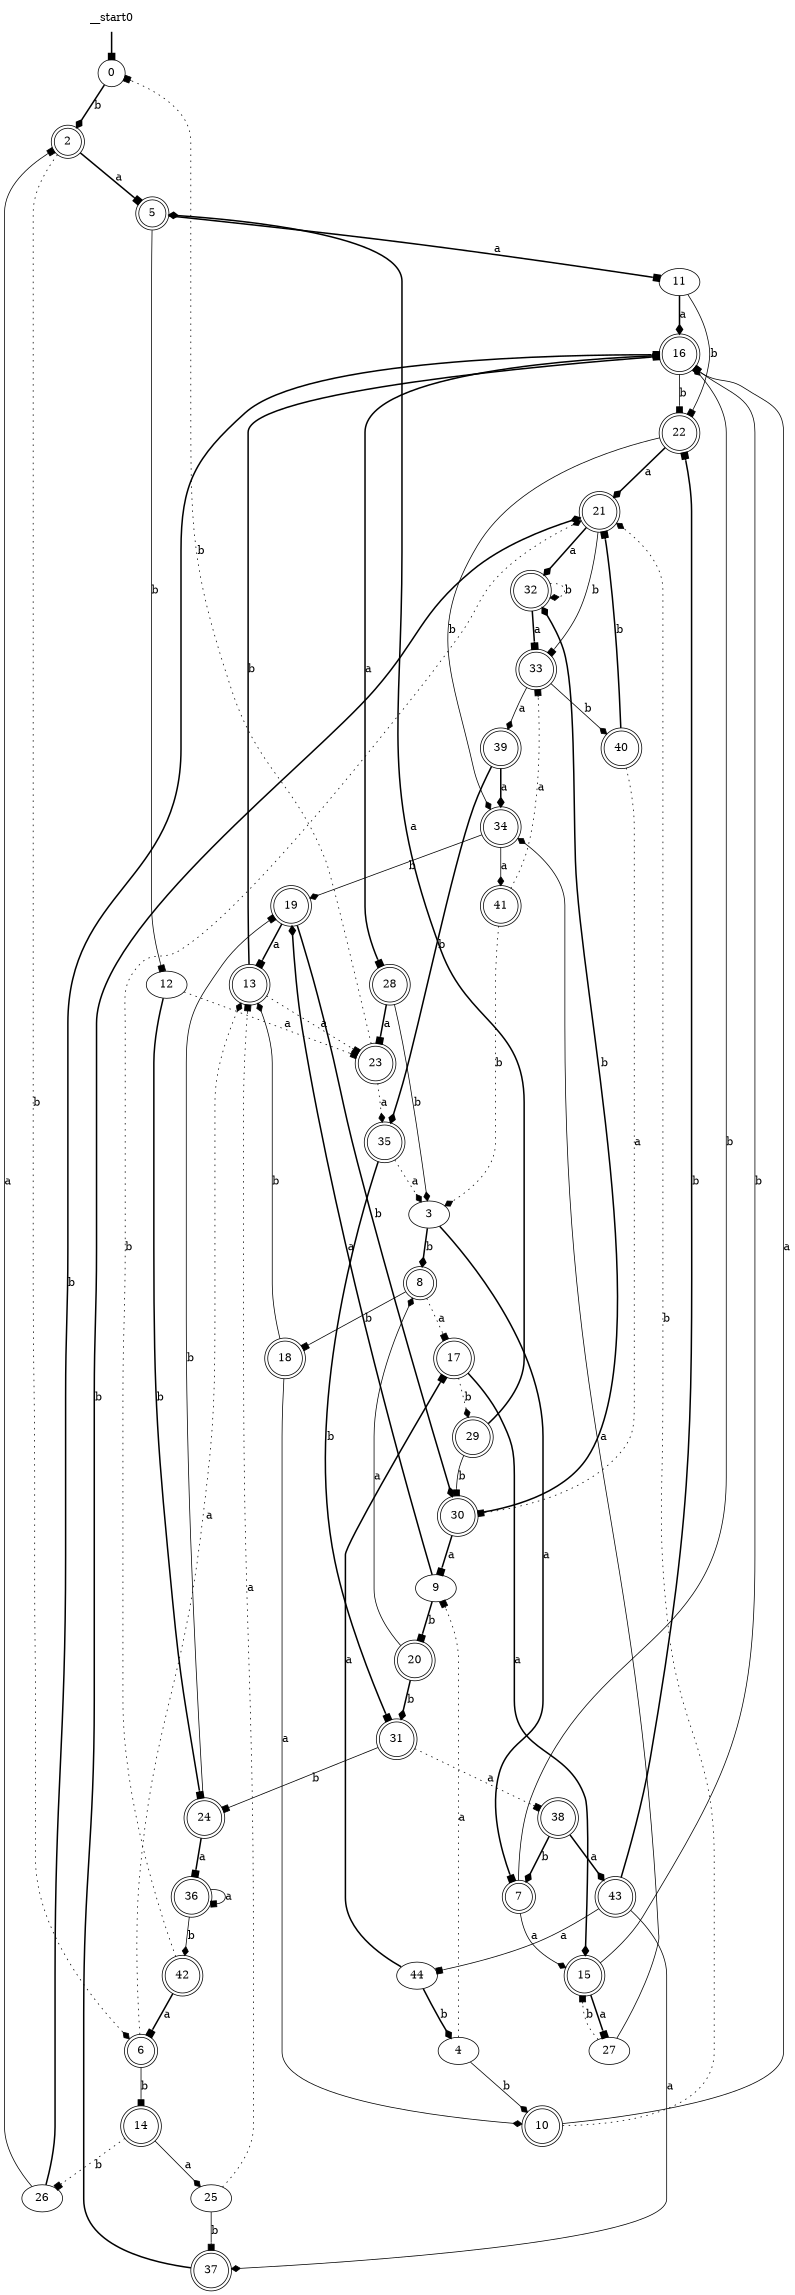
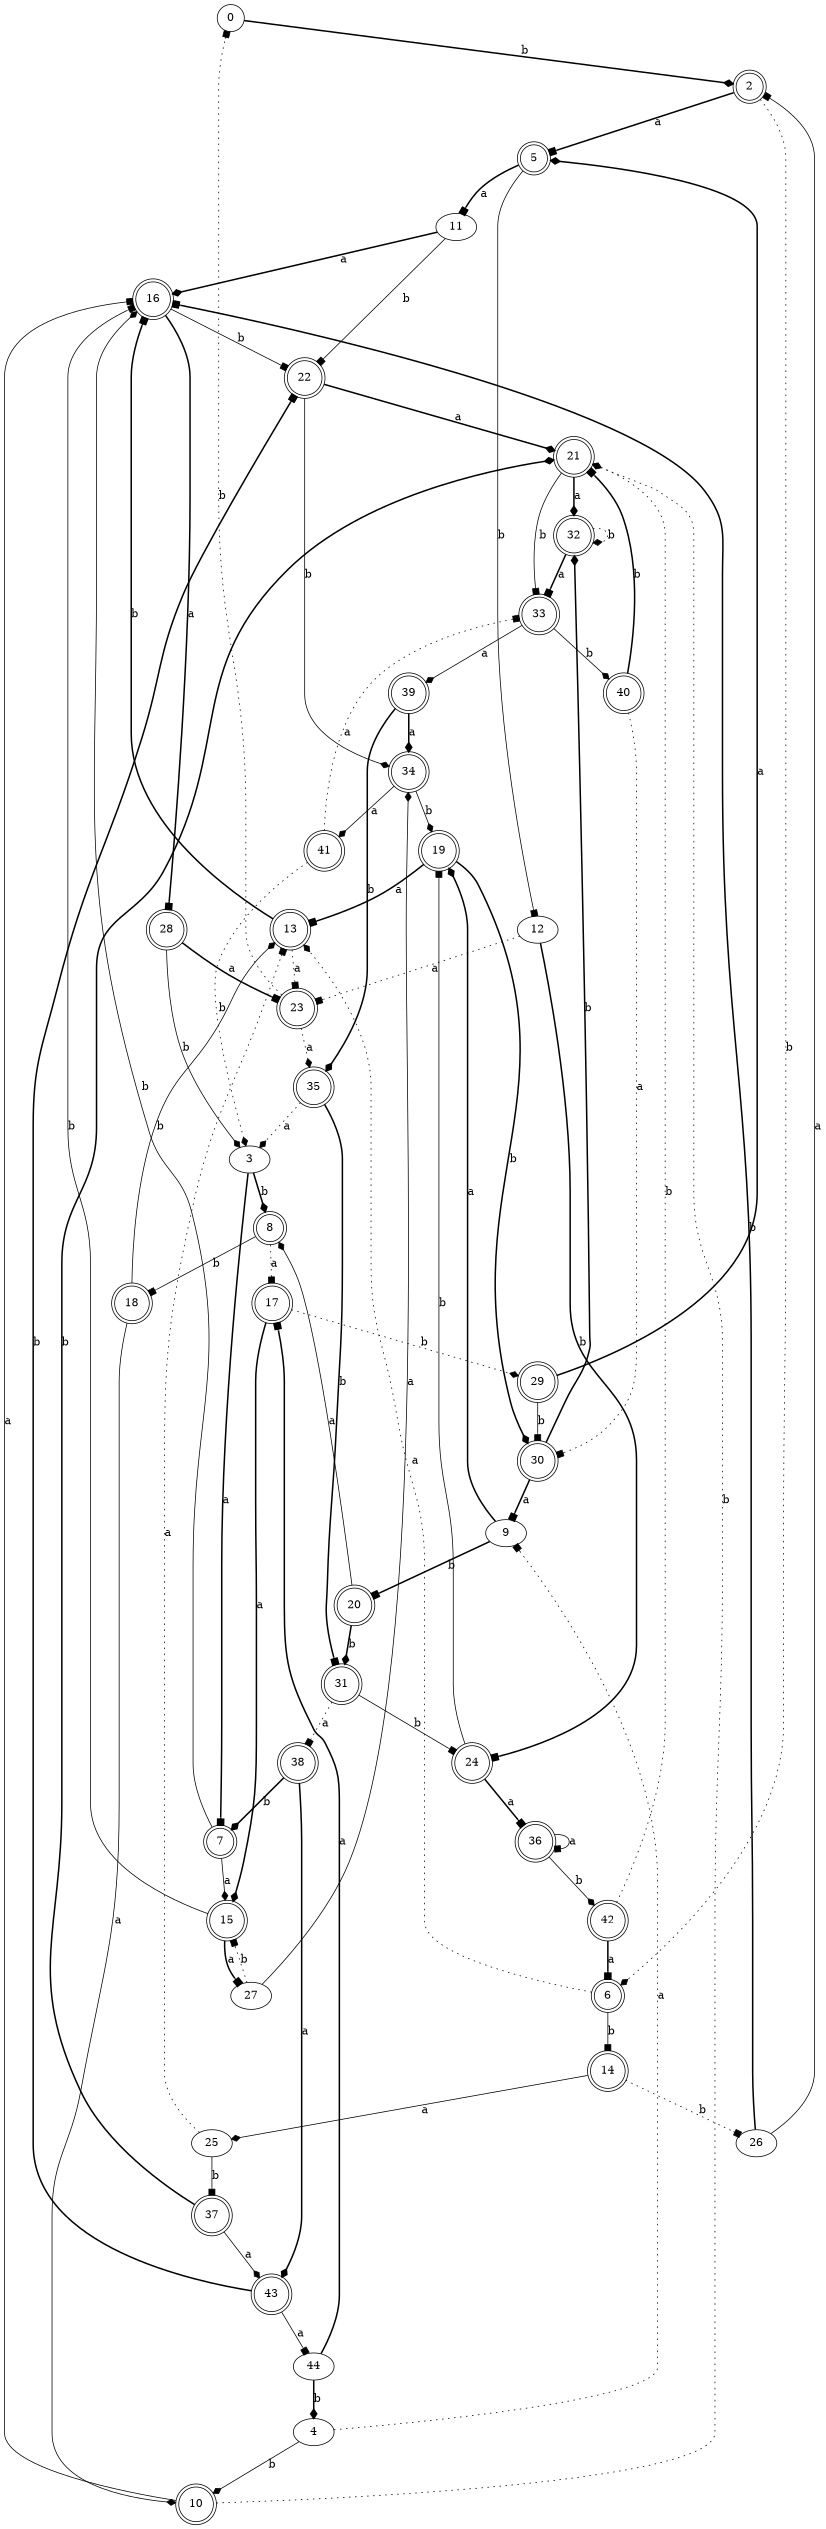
(112, 18) -> none
(607, 2229) -> (239, 2251)
